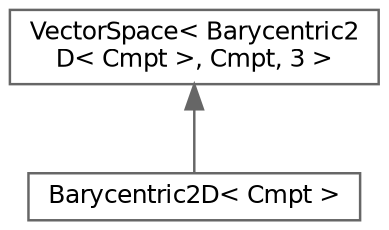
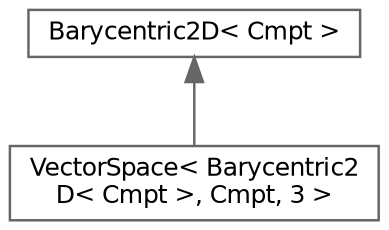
(194, 141) -> (194, 114)
